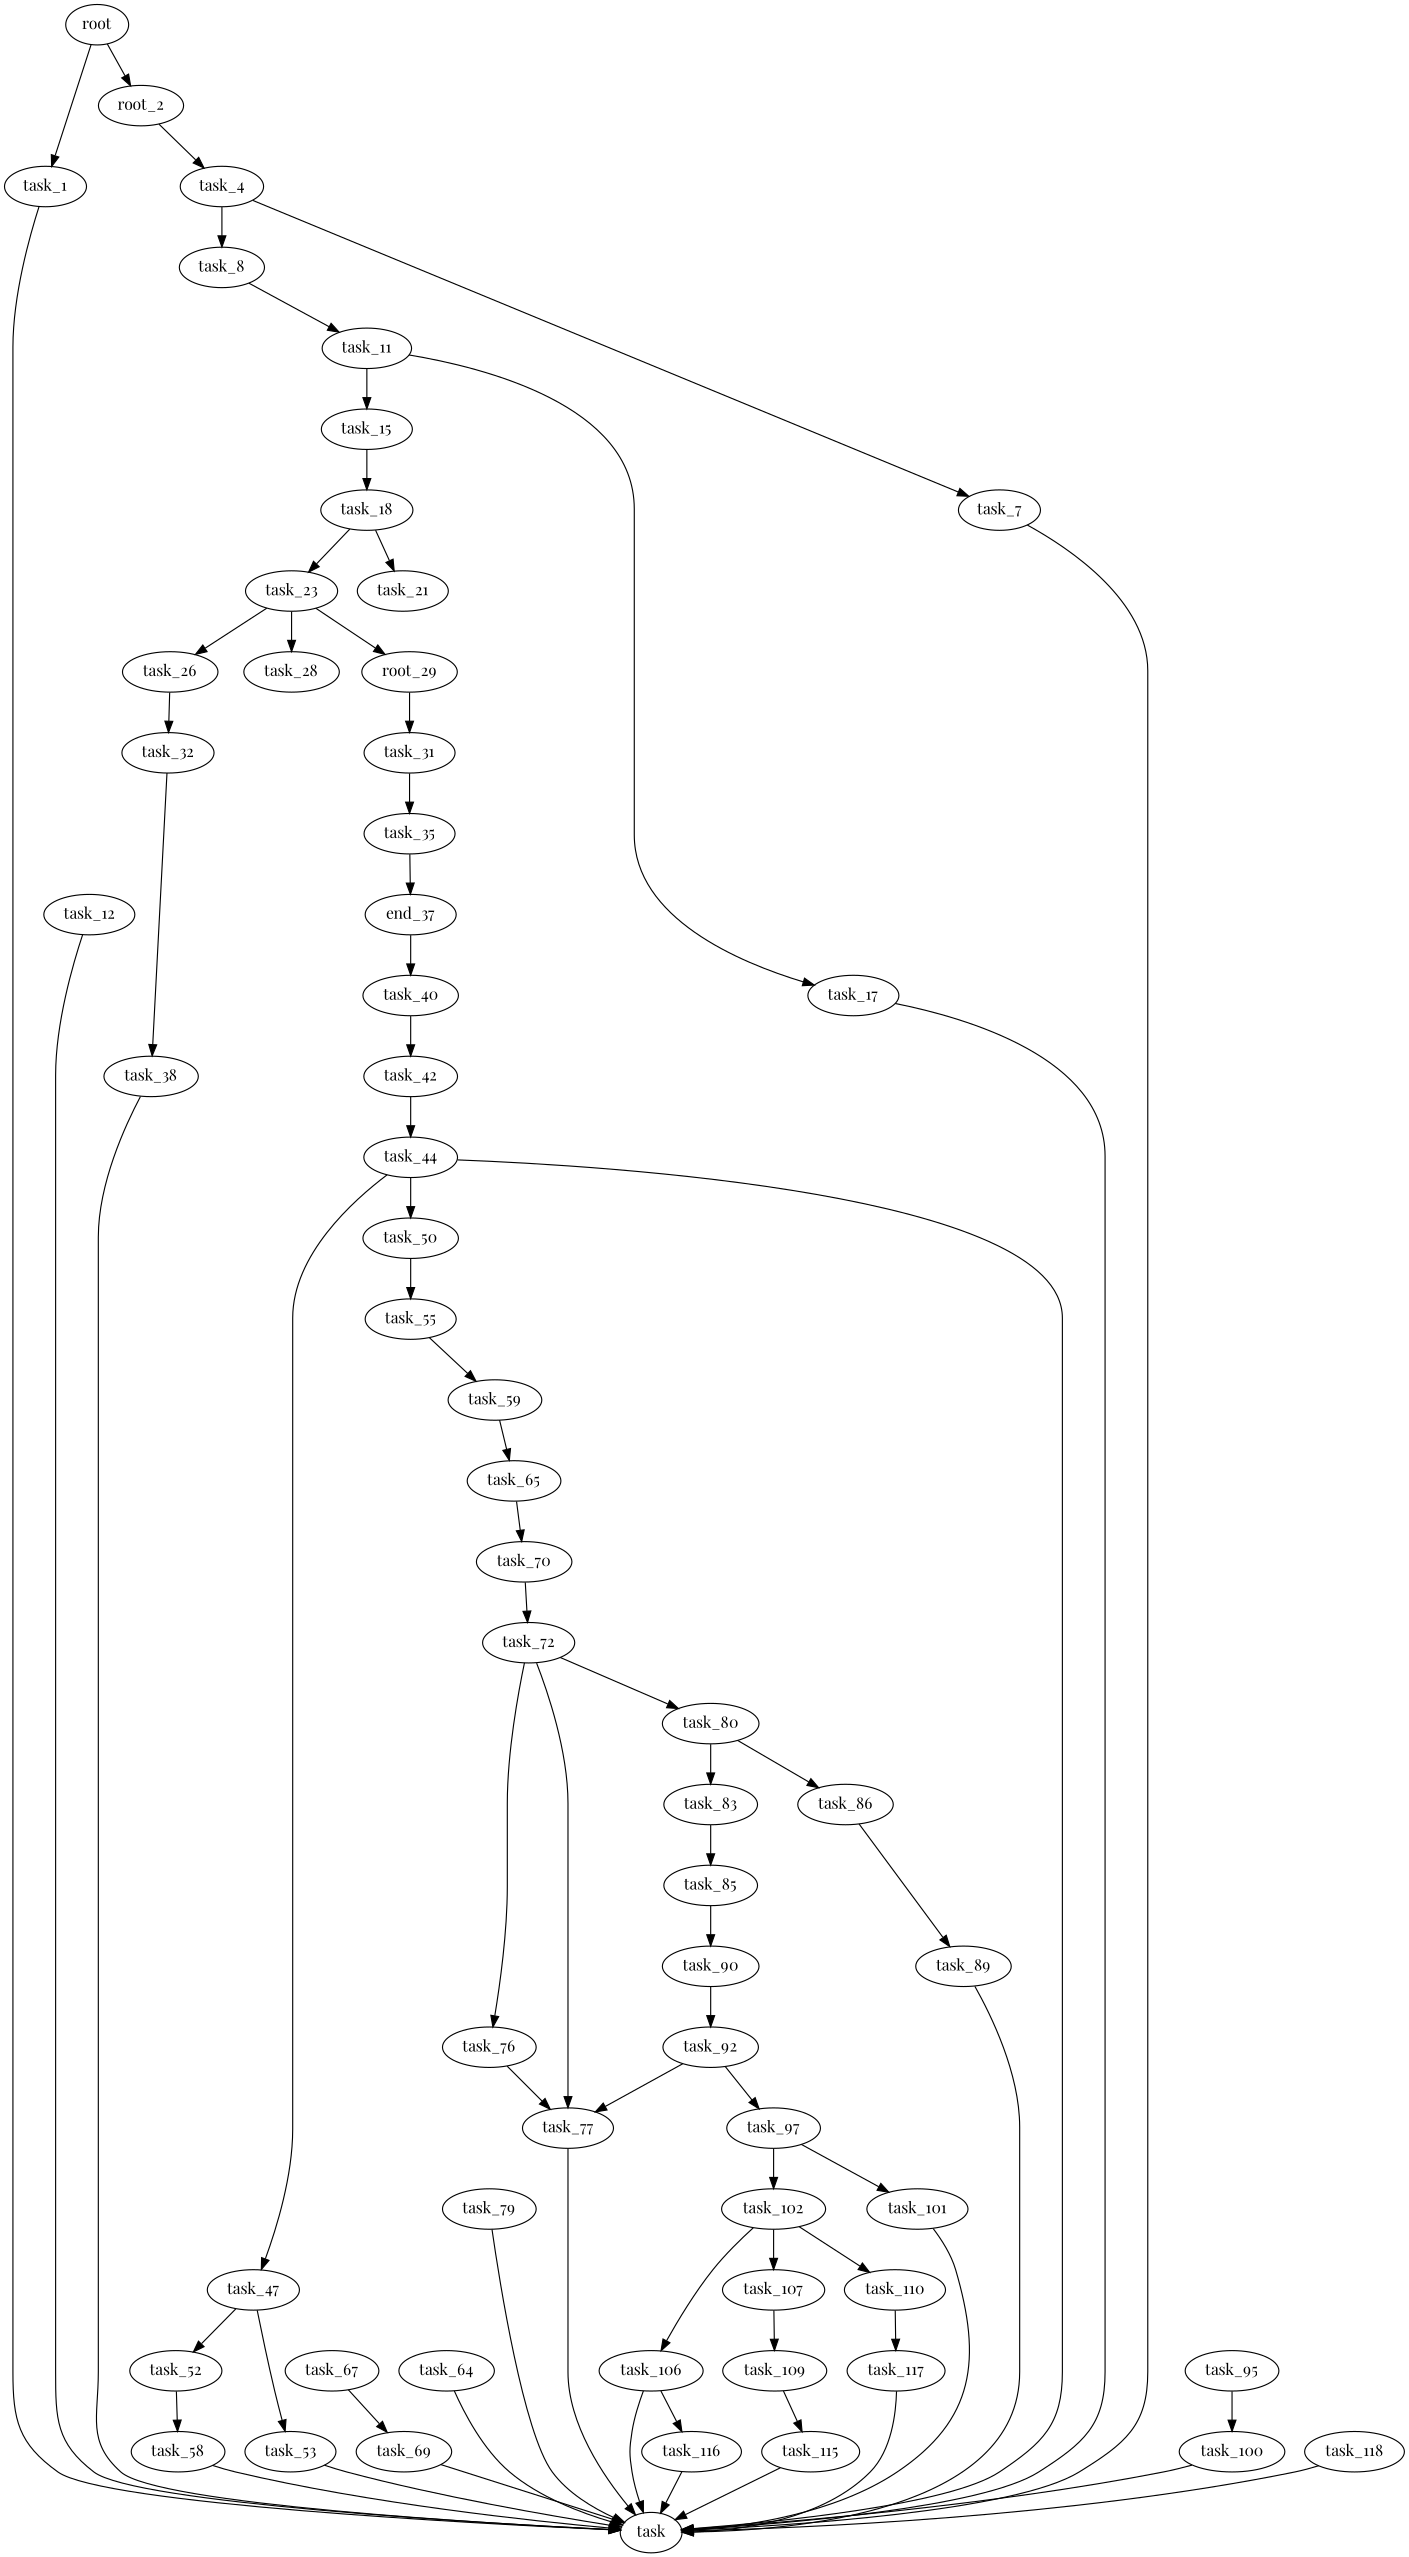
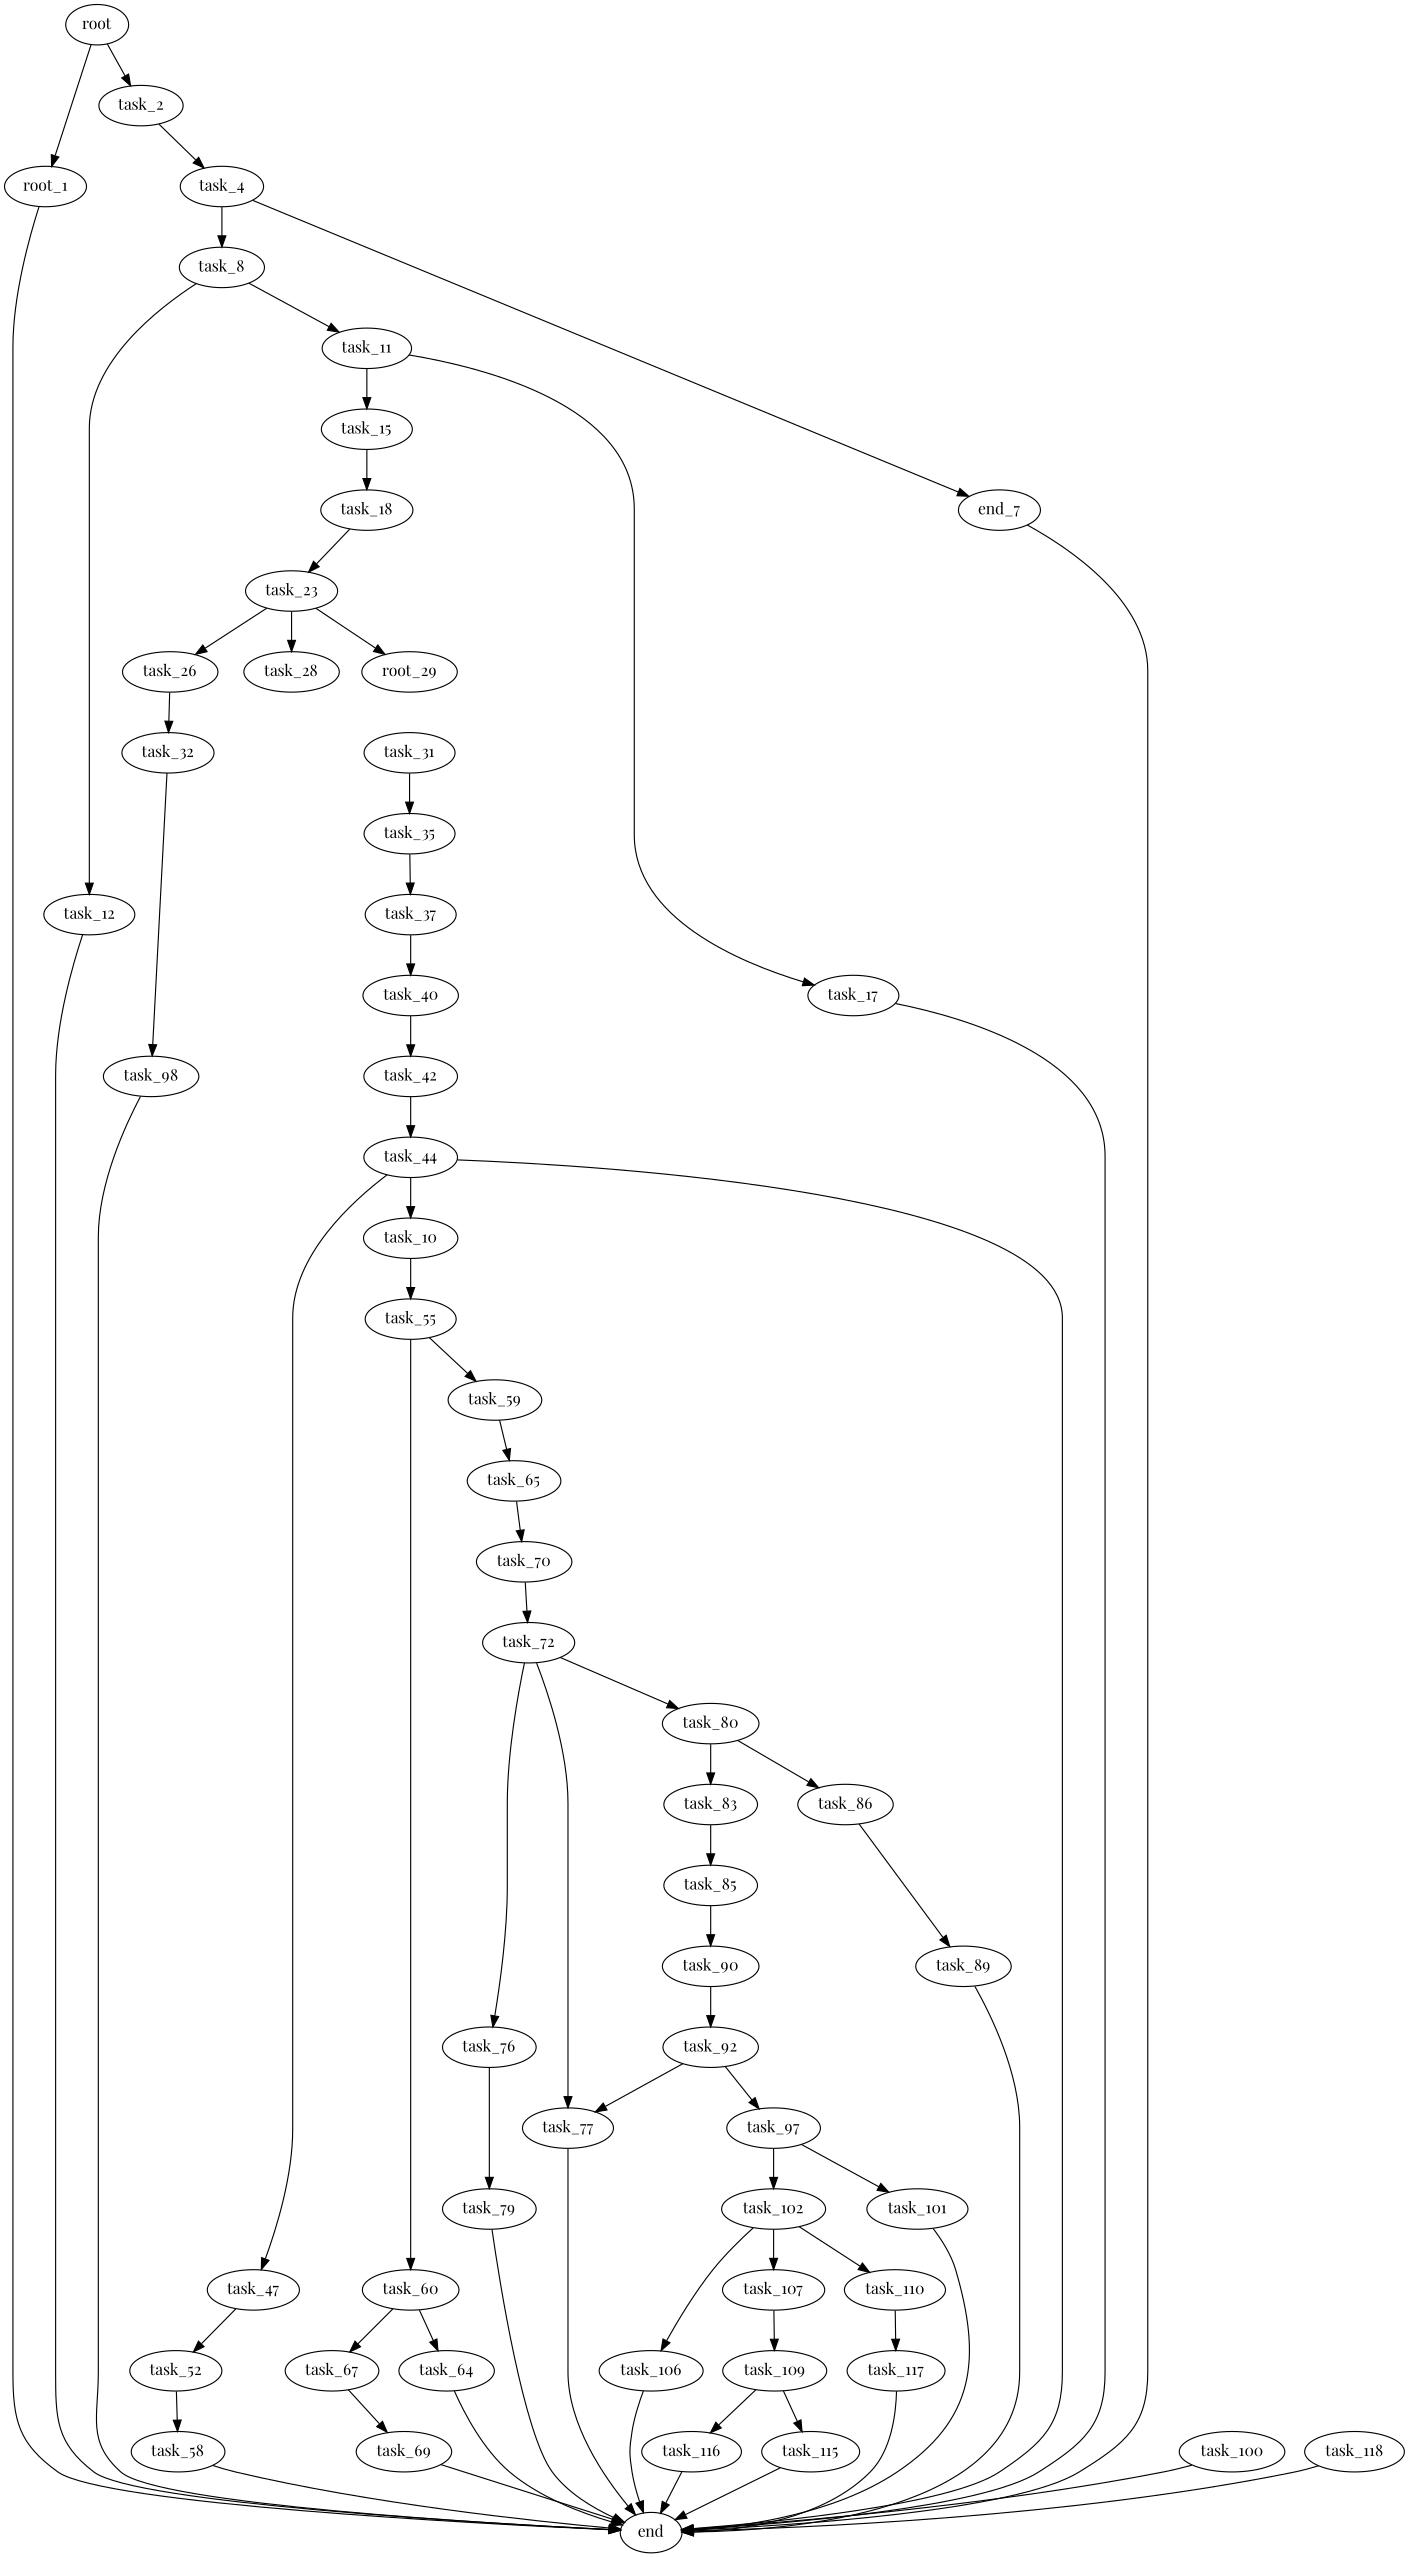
(141, 106) -> (141, 106)
(46, 187) -> (46, 187)
(999, 510) -> (999, 510)
none -> (89, 562)
(403, 591) -> none
(410, 707) -> none
(411, 915) -> (411, 915)
(151, 1076) -> (151, 1076)
(411, 1238) -> (411, 1238)
(525, 2084) -> (489, 2122)
none -> (411, 2290)
(1232, 2371) -> none
(669, 2406) -> (737, 2407)
(290, 2452) -> none
(651, 2533) -> (651, 2533)
